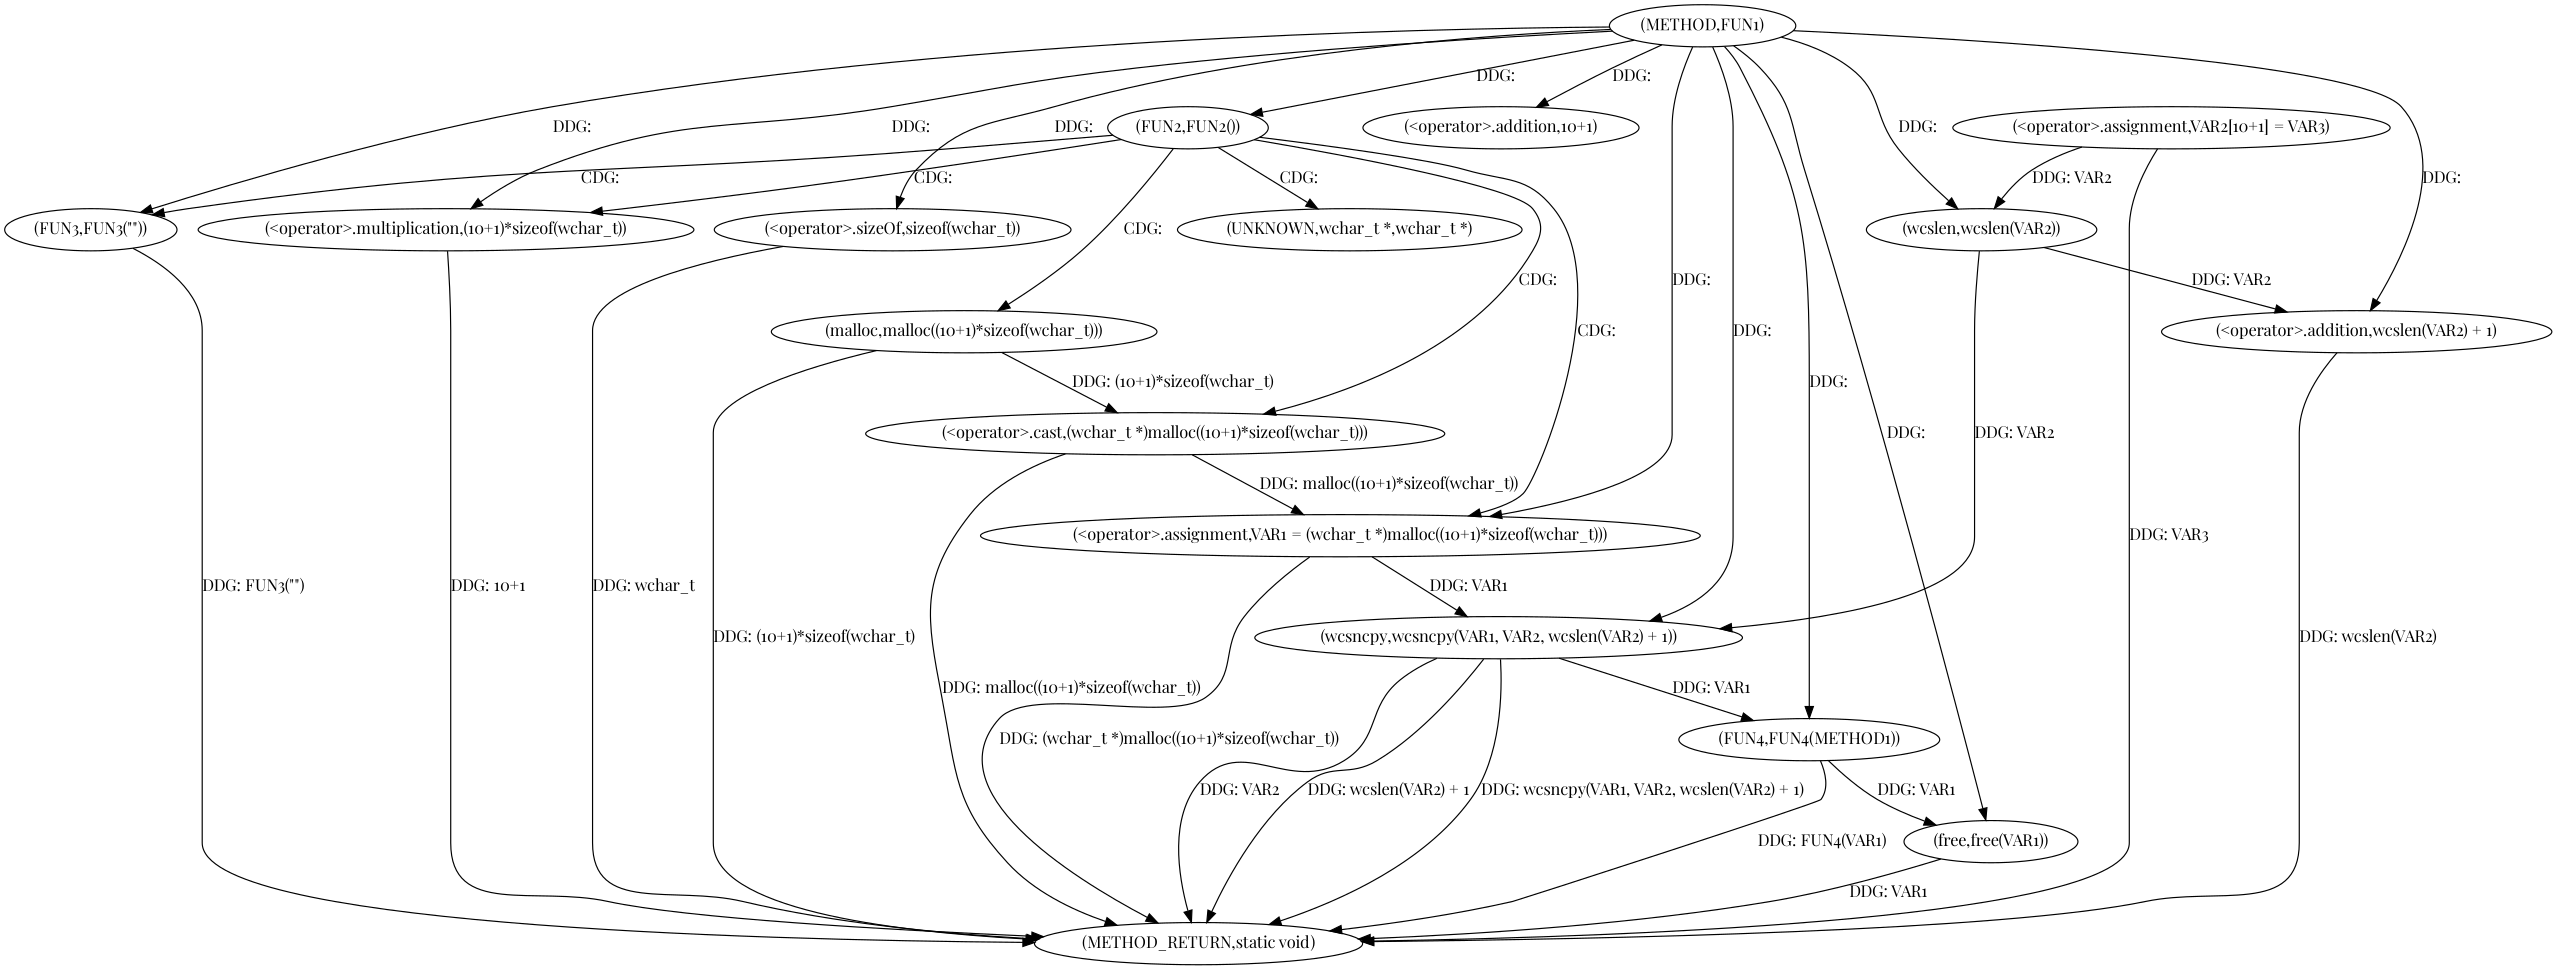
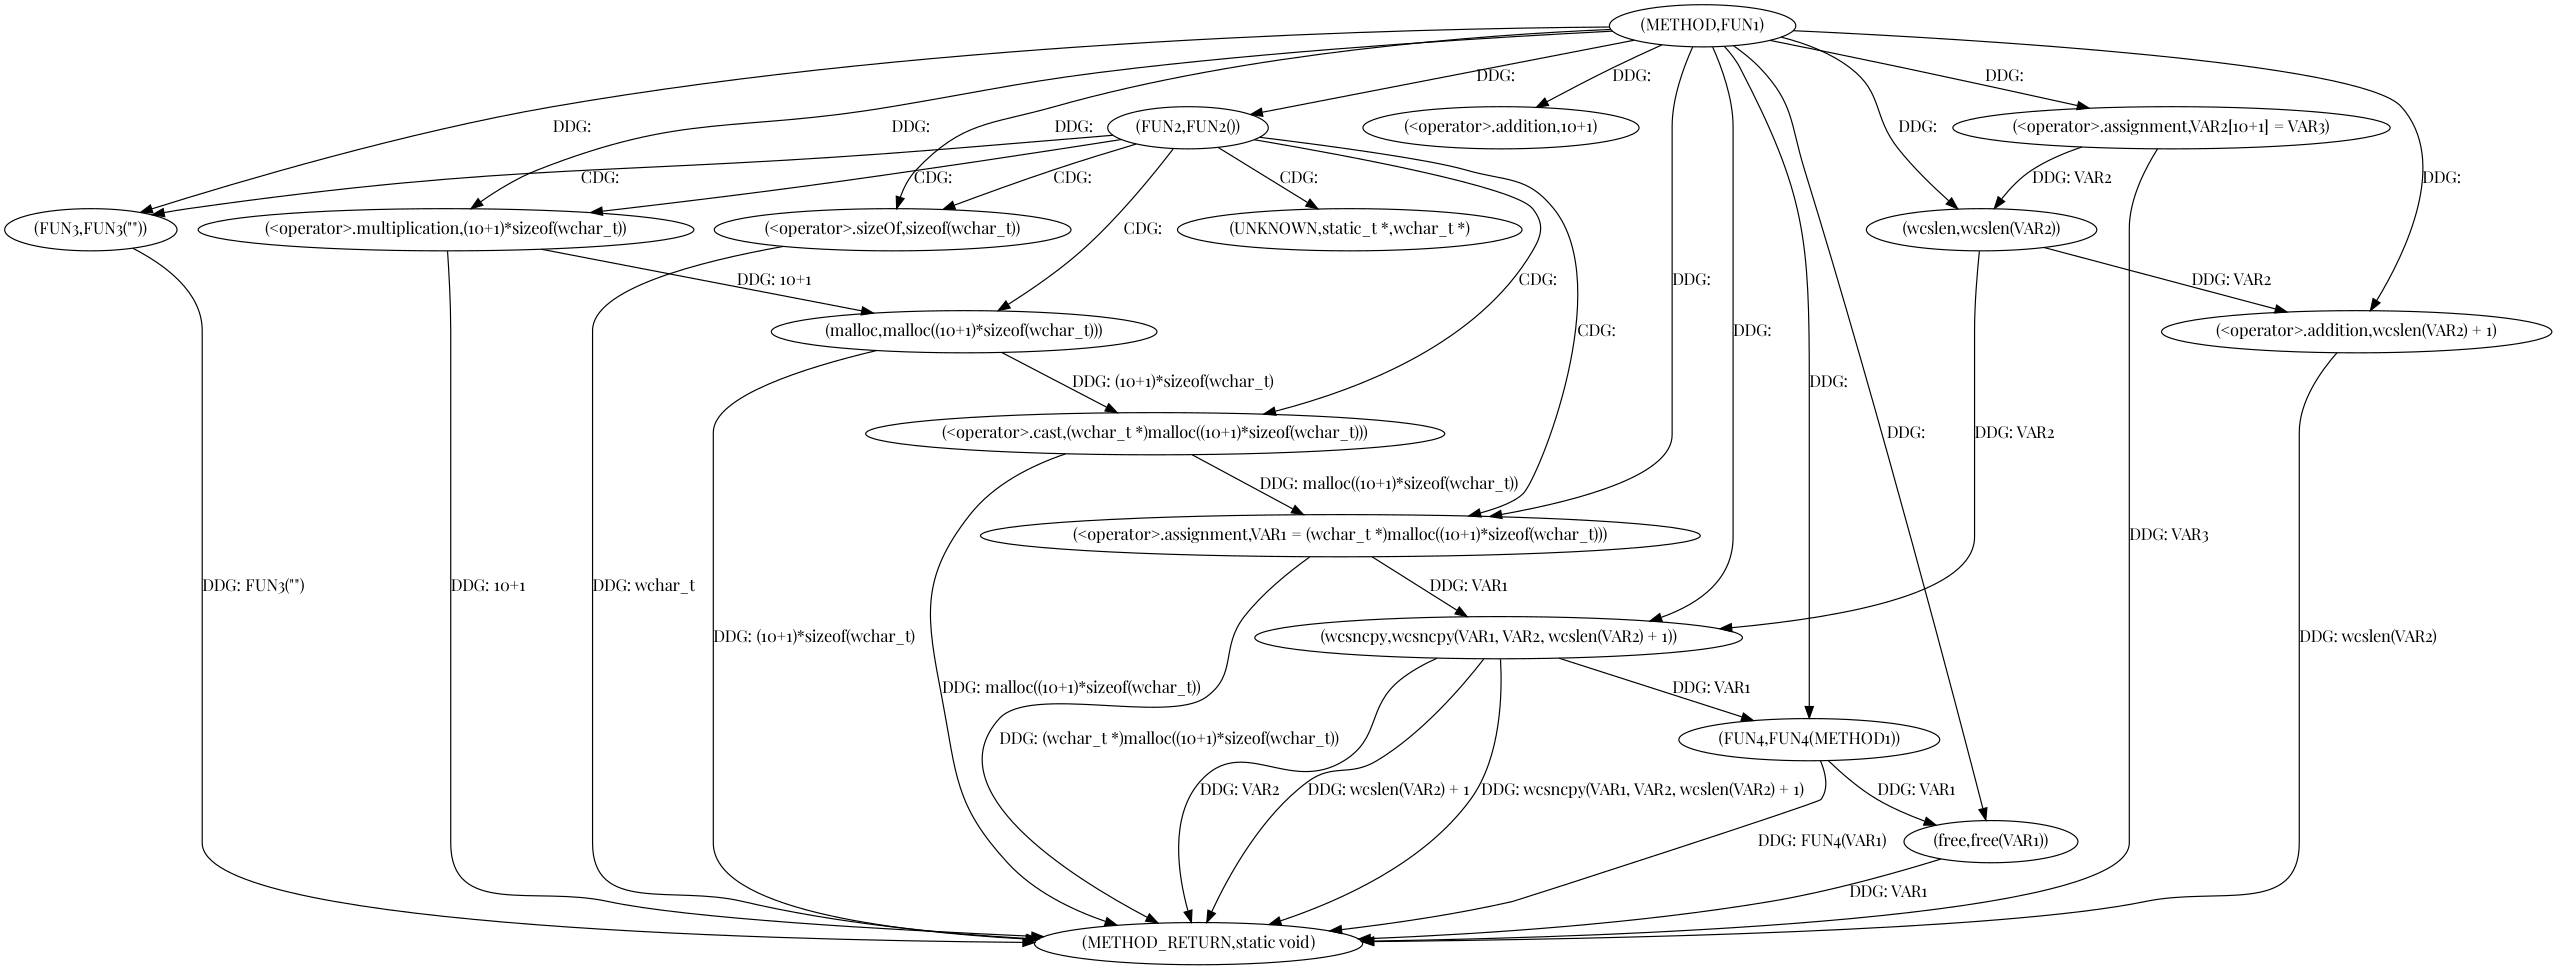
none -> (1924, 72)
none -> (1045, 173)
(1350, 230) -> (1350, 230)
none -> (701, 280)
